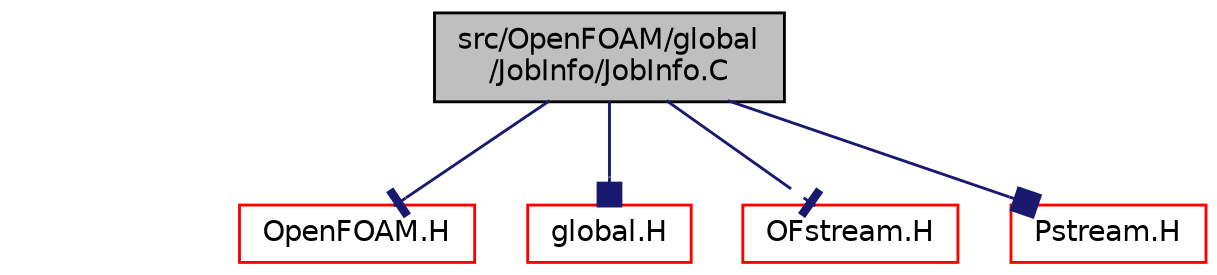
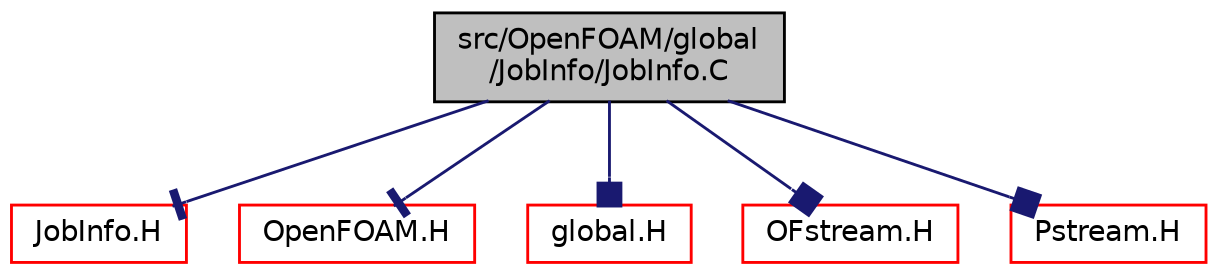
(729, 145) -> (729, 145)
none -> (99, 234)
